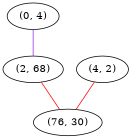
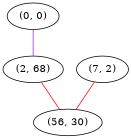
(33, 16) -> (33, 16)
(102, 69) -> (102, 69)
(68, 122) -> (68, 122)
